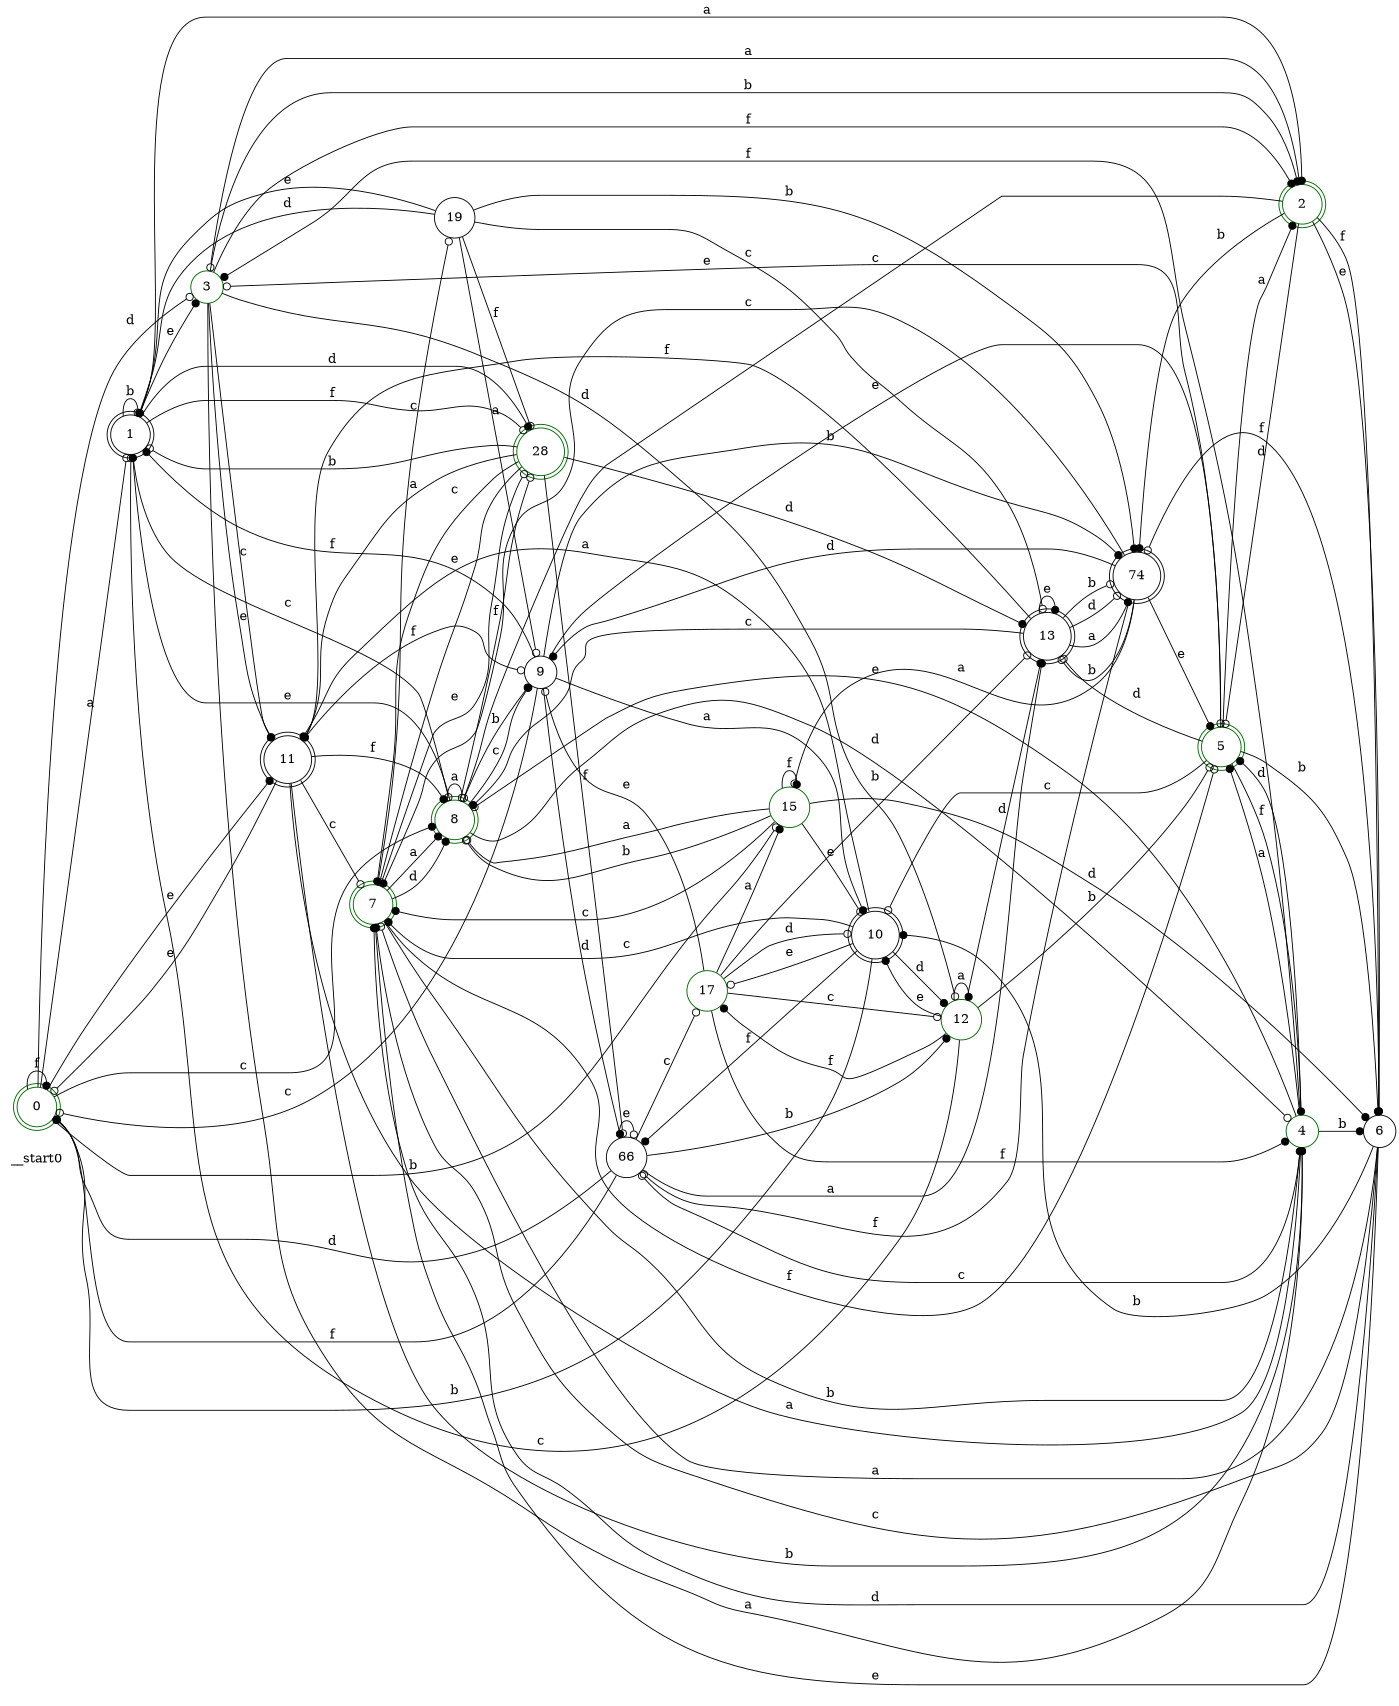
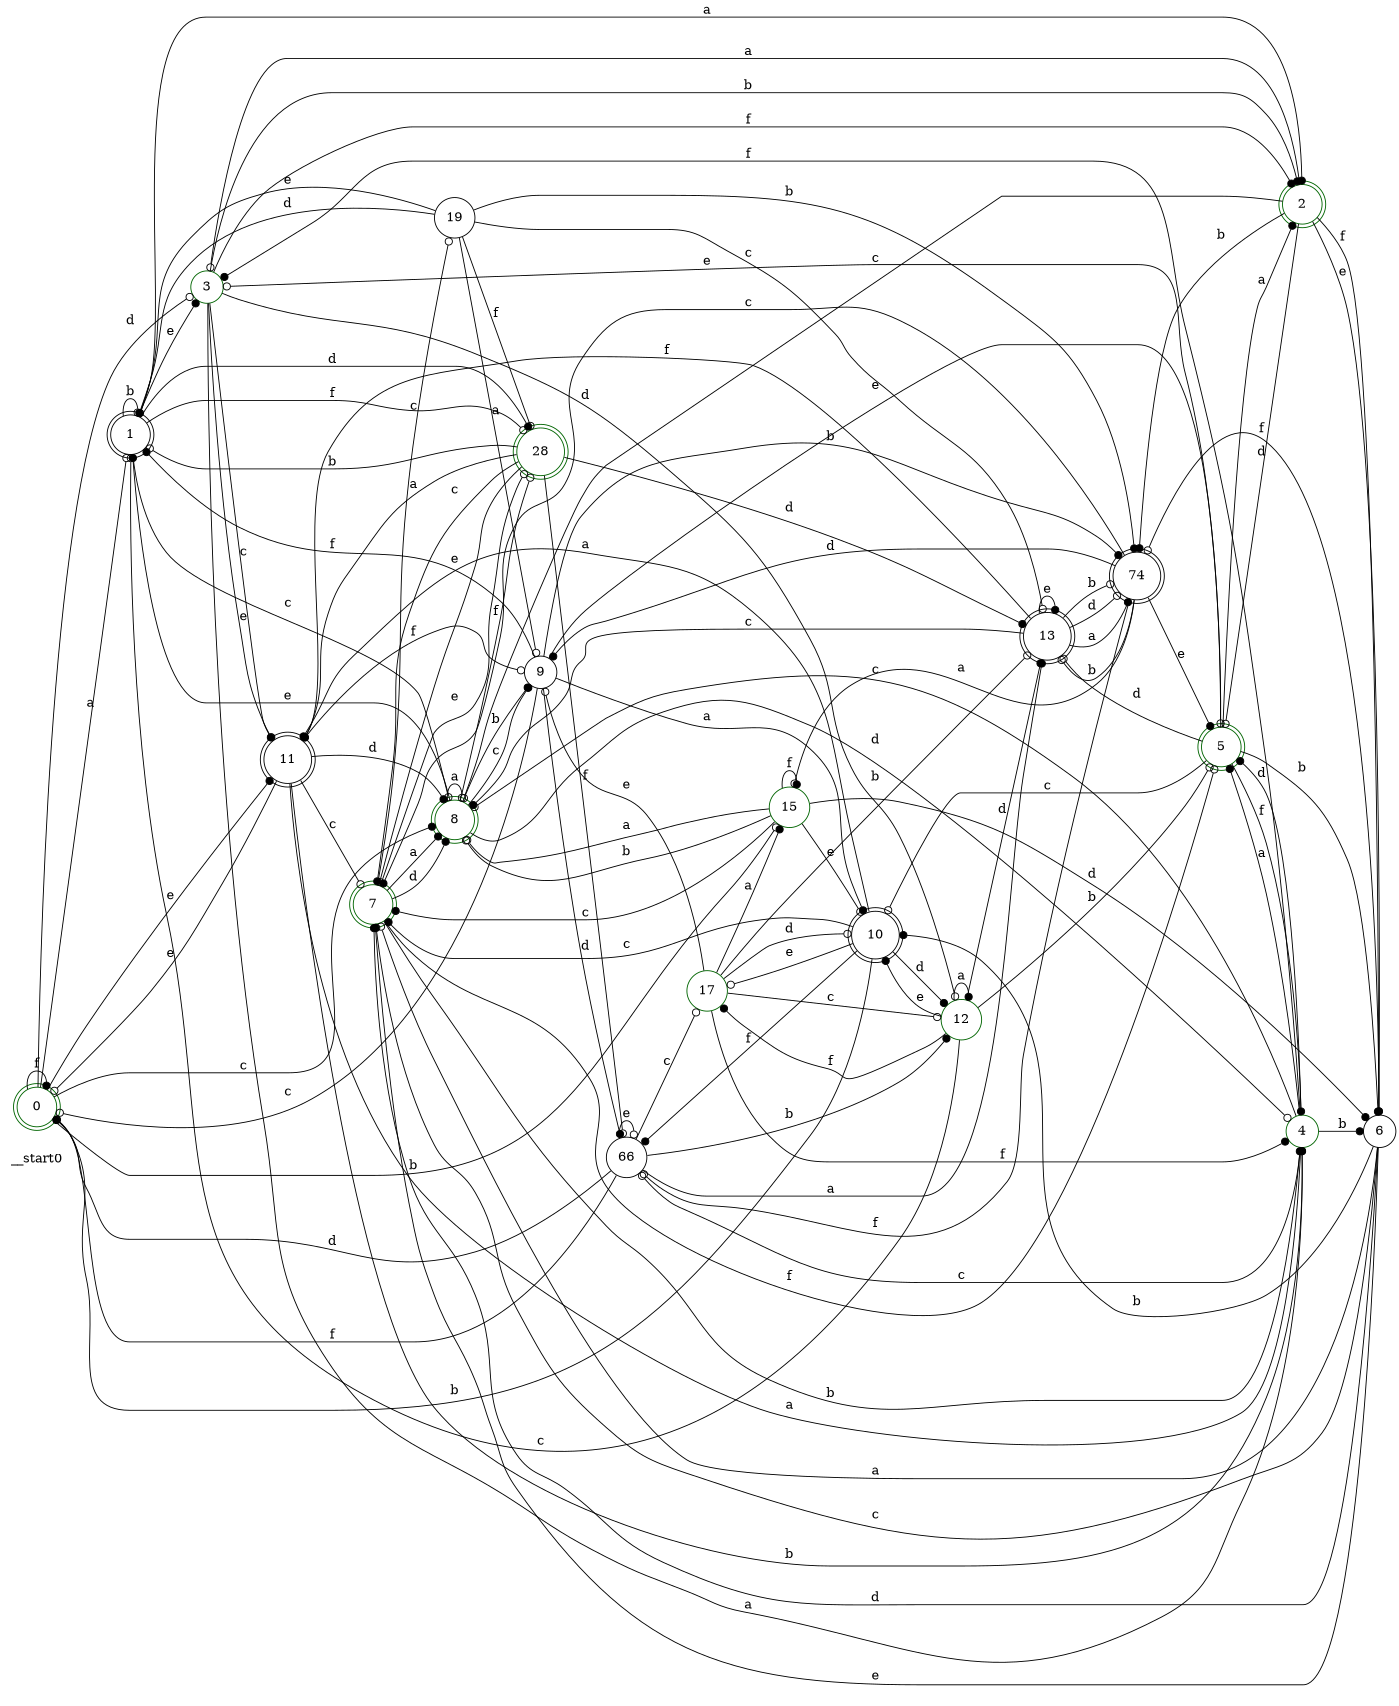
(875, 670) -> (875, 670)
(373, 748) -> (373, 748)
